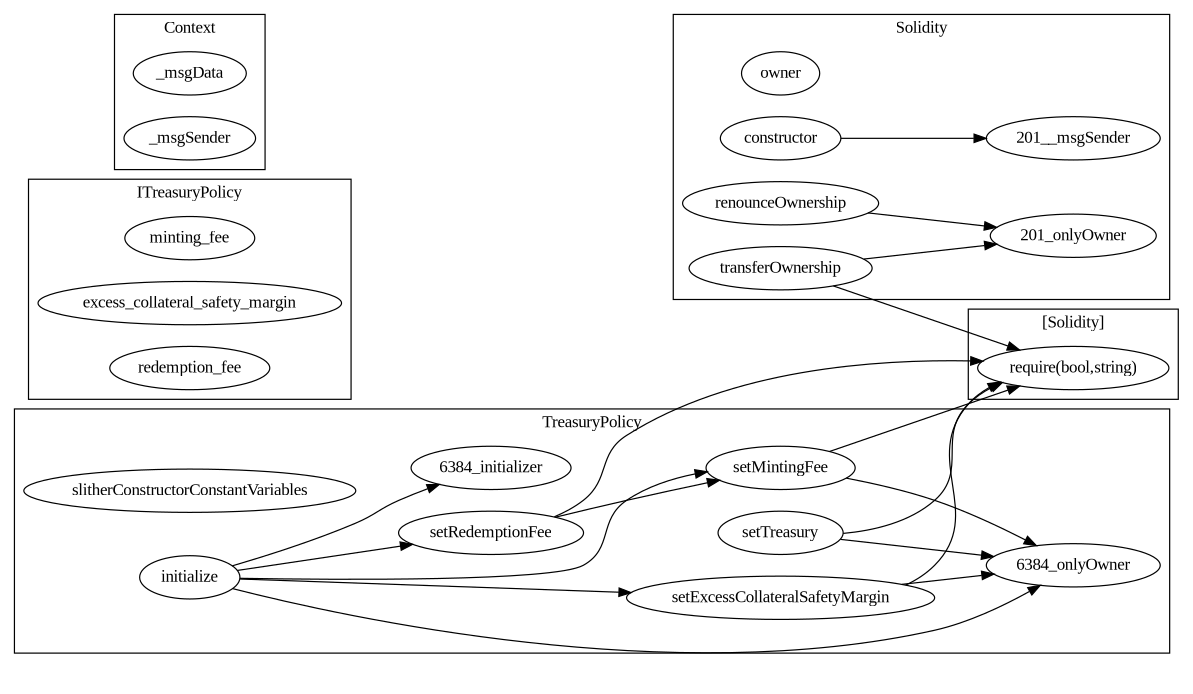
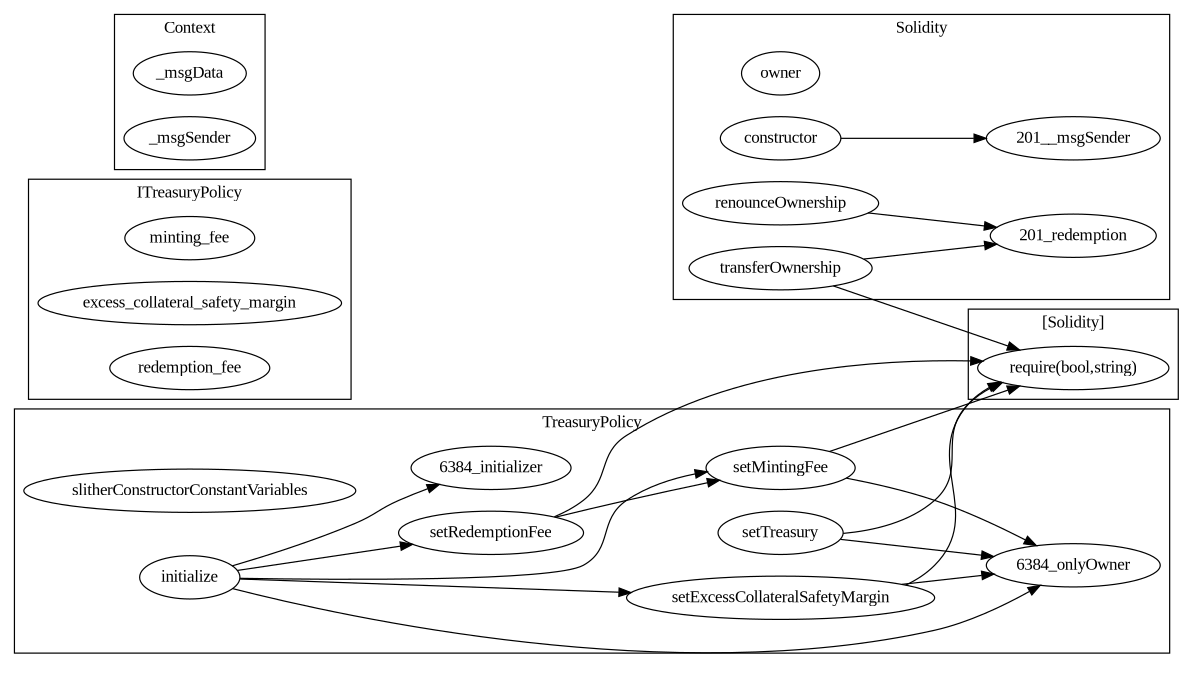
(1073, 236) -> (1073, 236)
